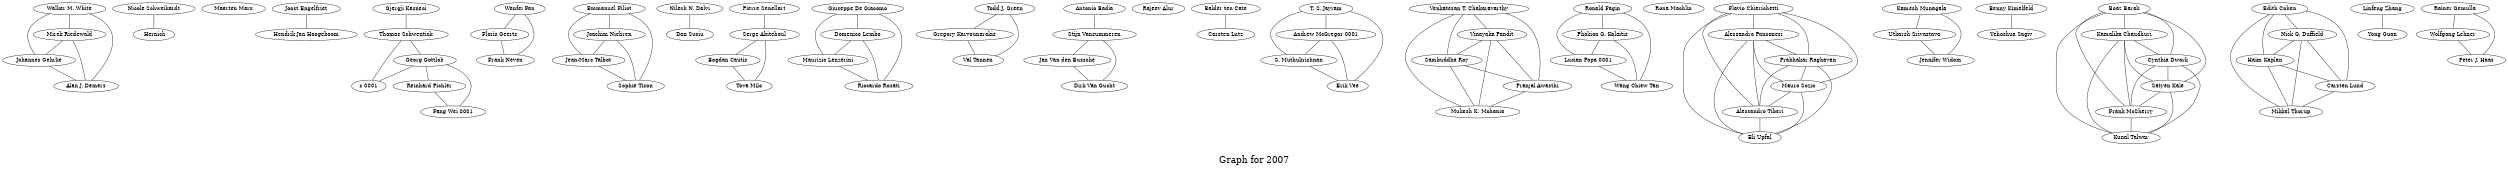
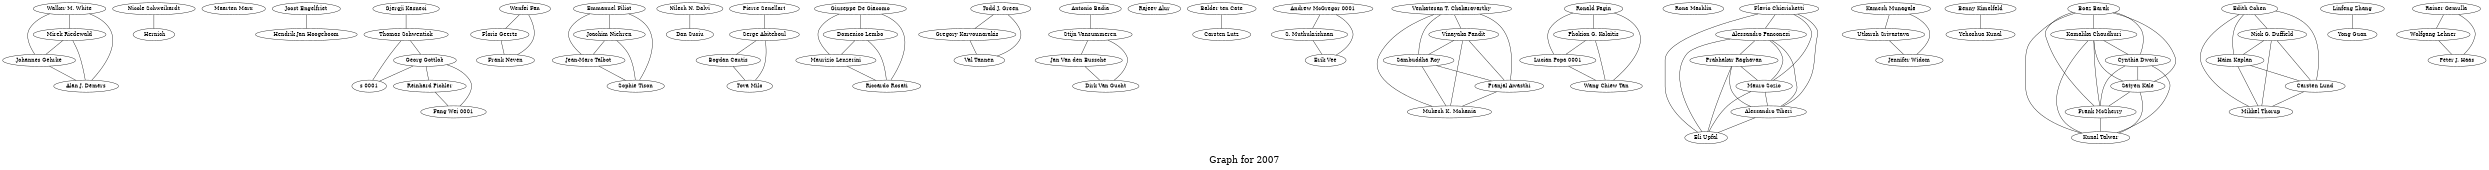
(1326, 9) -> none
(1802, 28) -> none
(2011, 35) -> (1981, 35)
